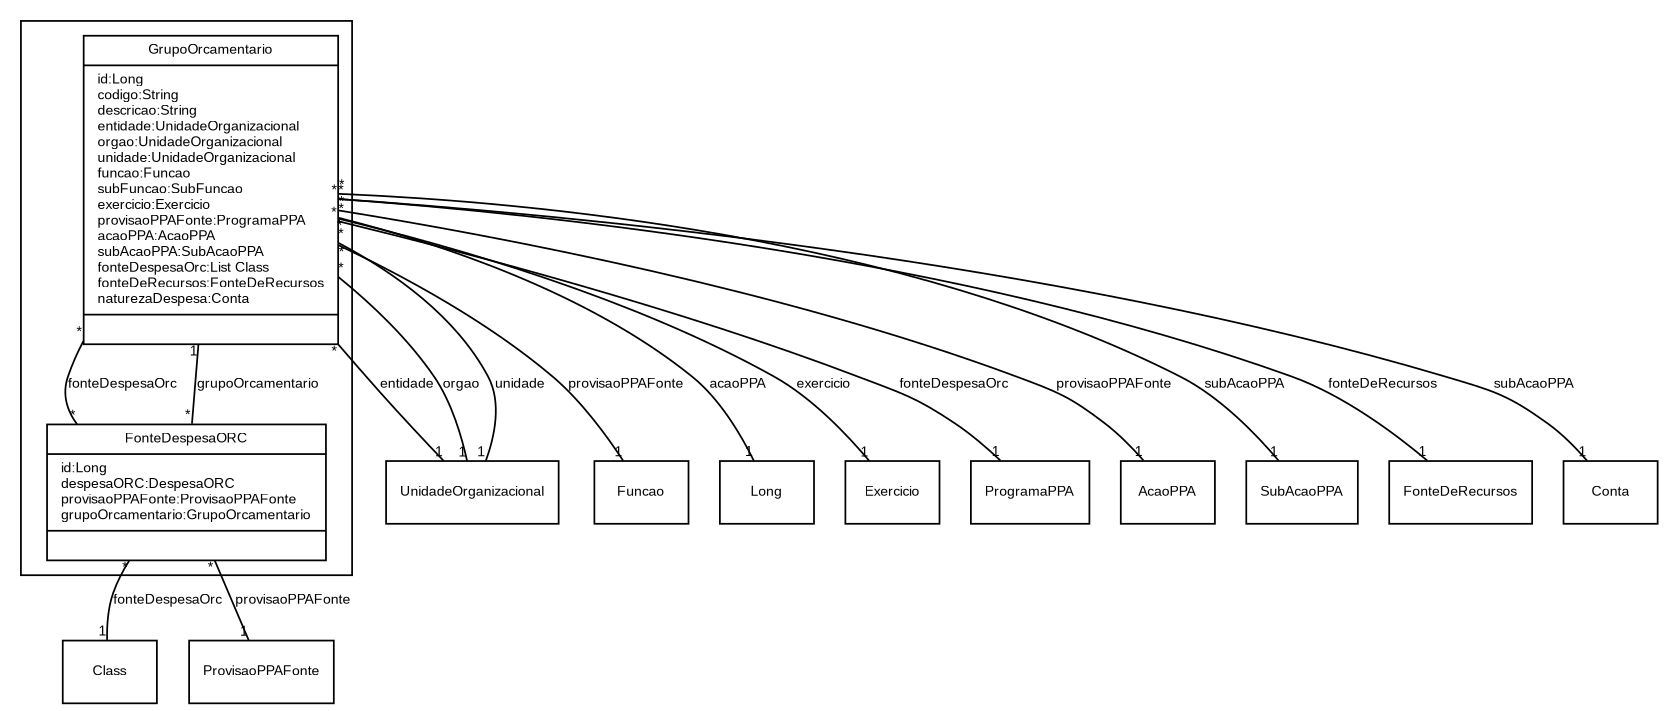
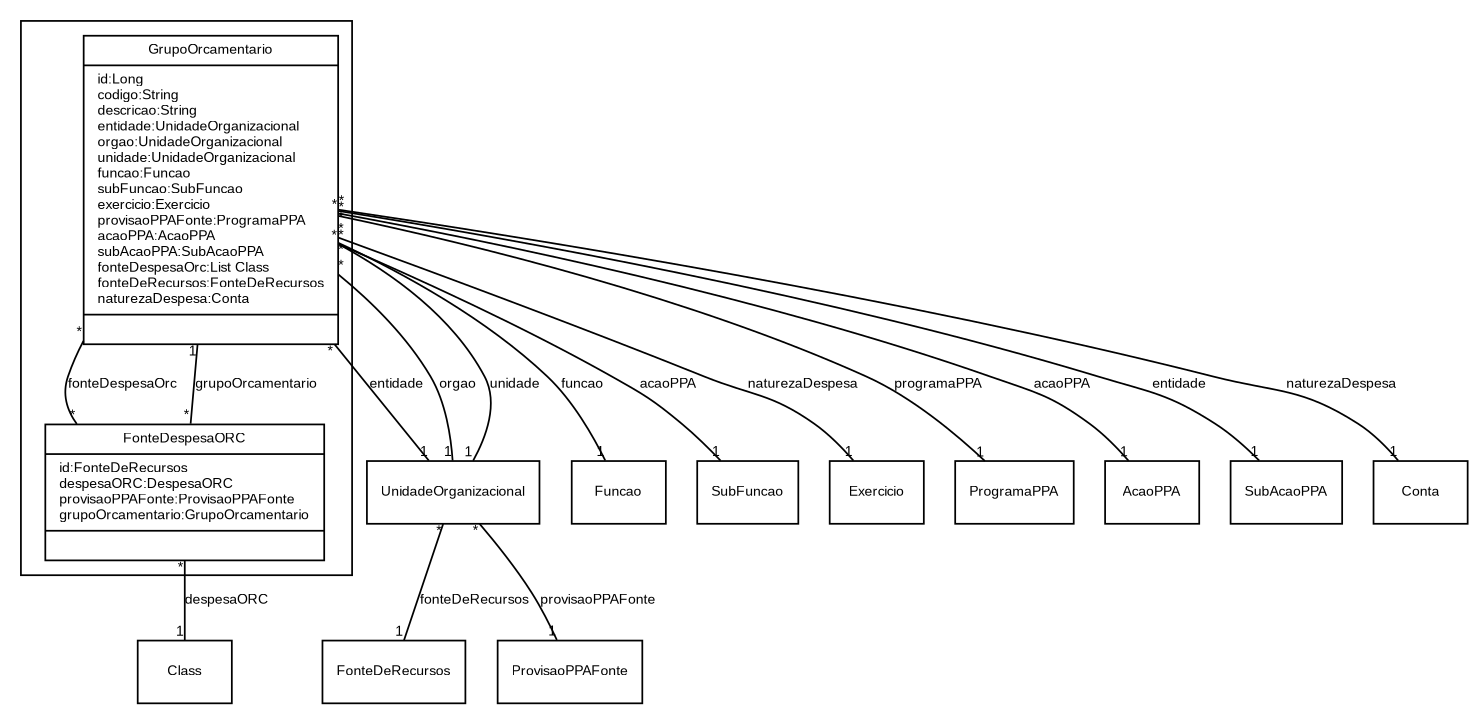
(1010, 296) -> (424, 582)
(627, 384) -> (583, 384)
(824, 384) -> (804, 384)
(954, 384) -> (939, 384)
(1115, 384) -> (1062, 384)
(1245, 384) -> (1179, 384)
(1534, 384) -> (1342, 384)
(85, 468) -> (124, 468)
(767, 492) -> (748, 492)
(168, 600) -> (227, 600)
(232, 601) -> (523, 579)
